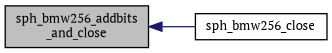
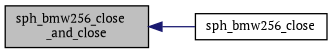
(77, 27) -> (77, 27)
